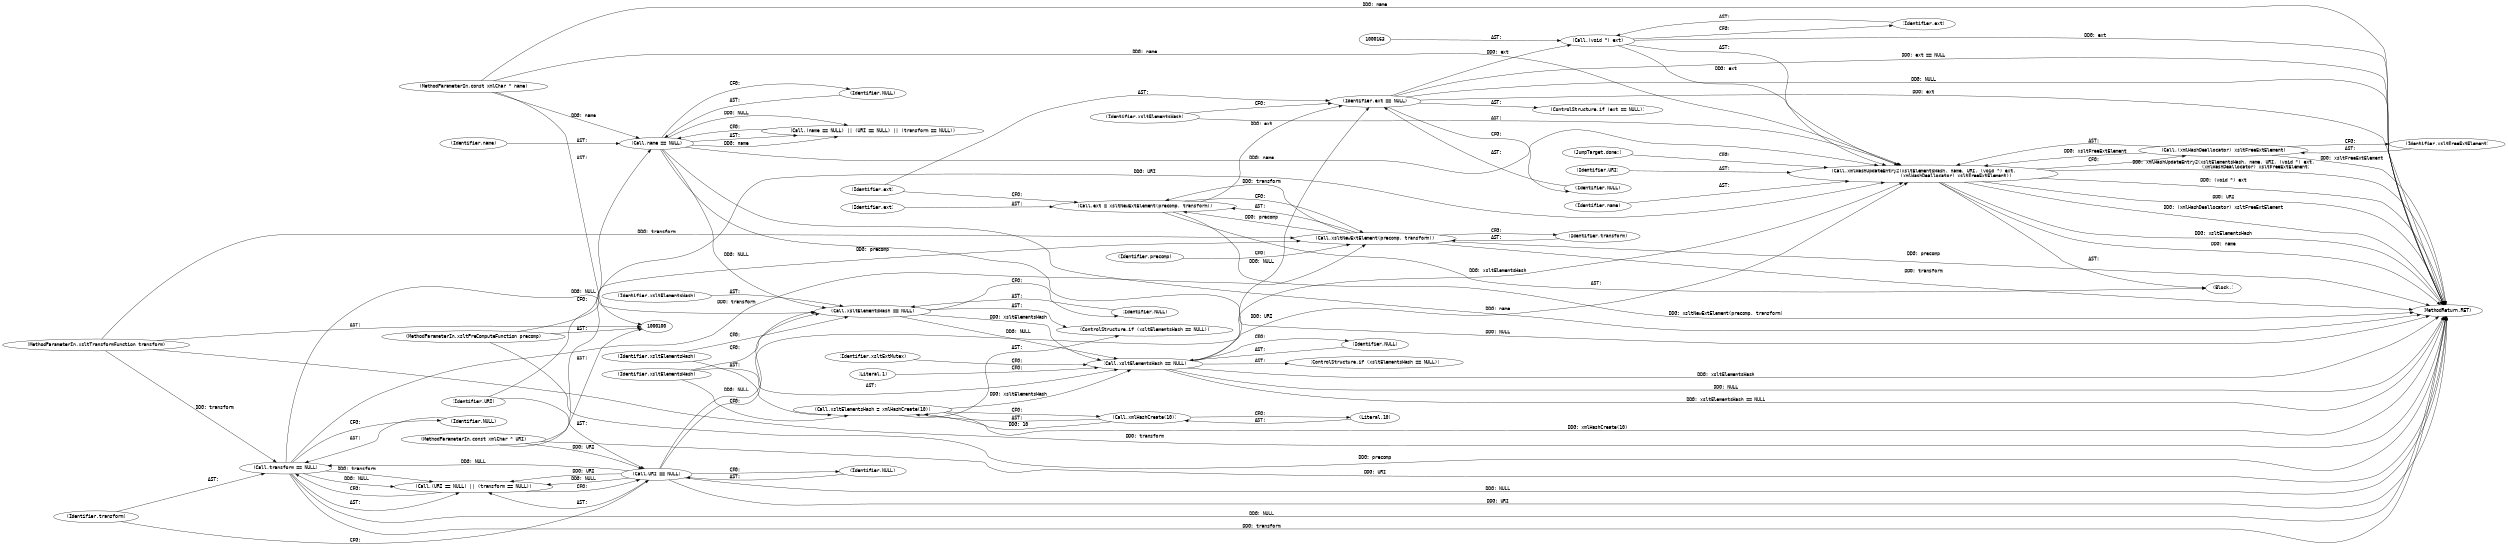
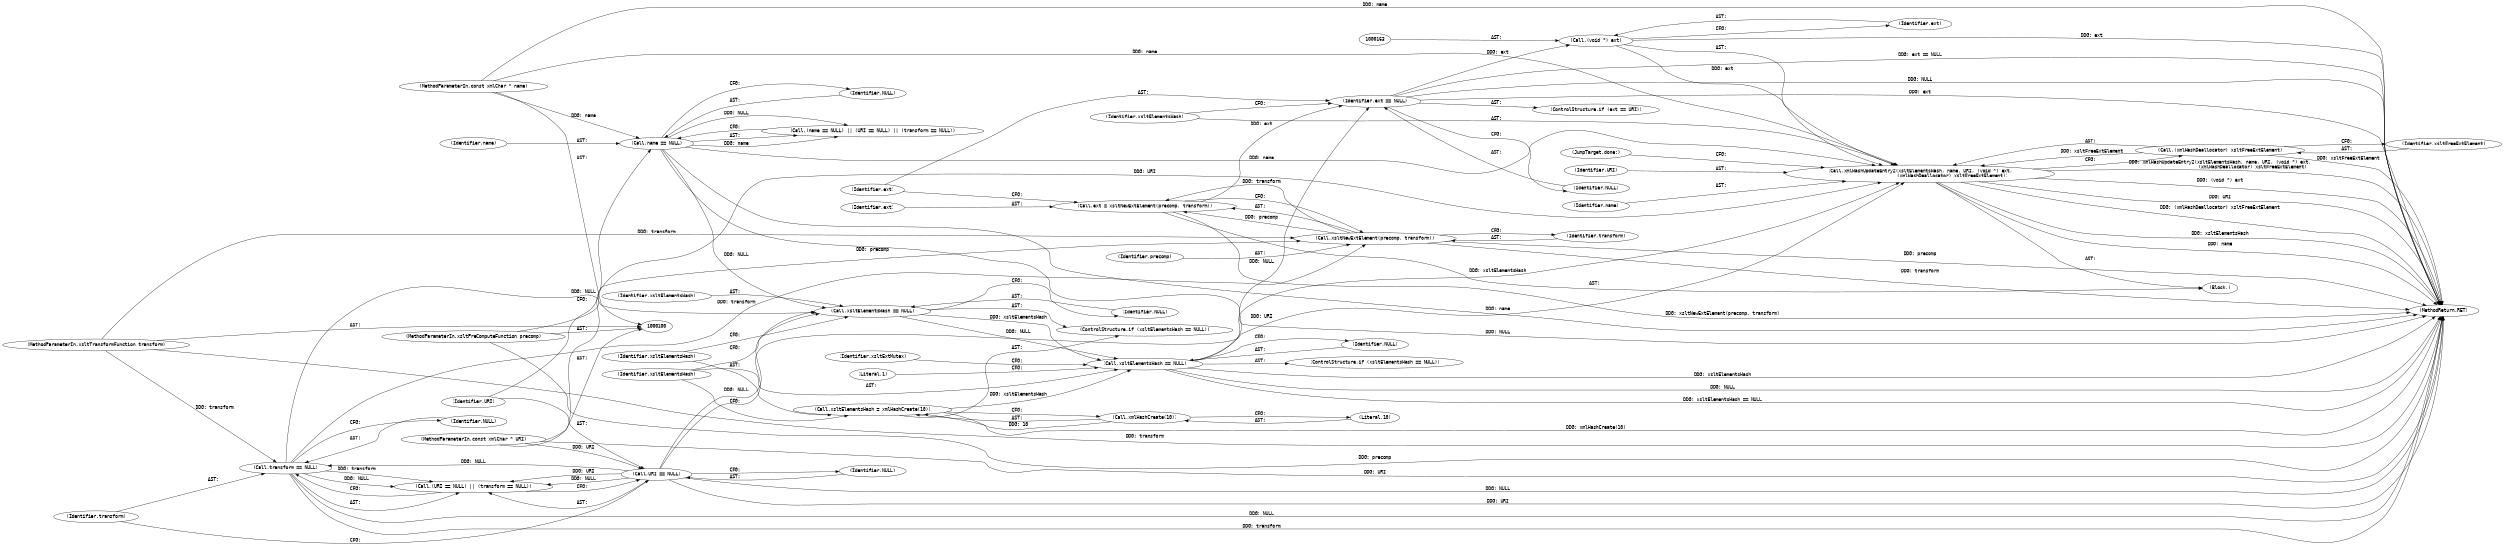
(1598, 110) -> (1596, 110)
(1262, 253) -> (1262, 253)
